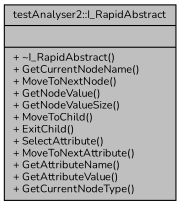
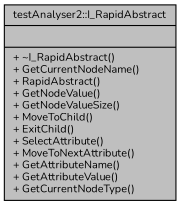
(65, 81) -> (57, 81)
